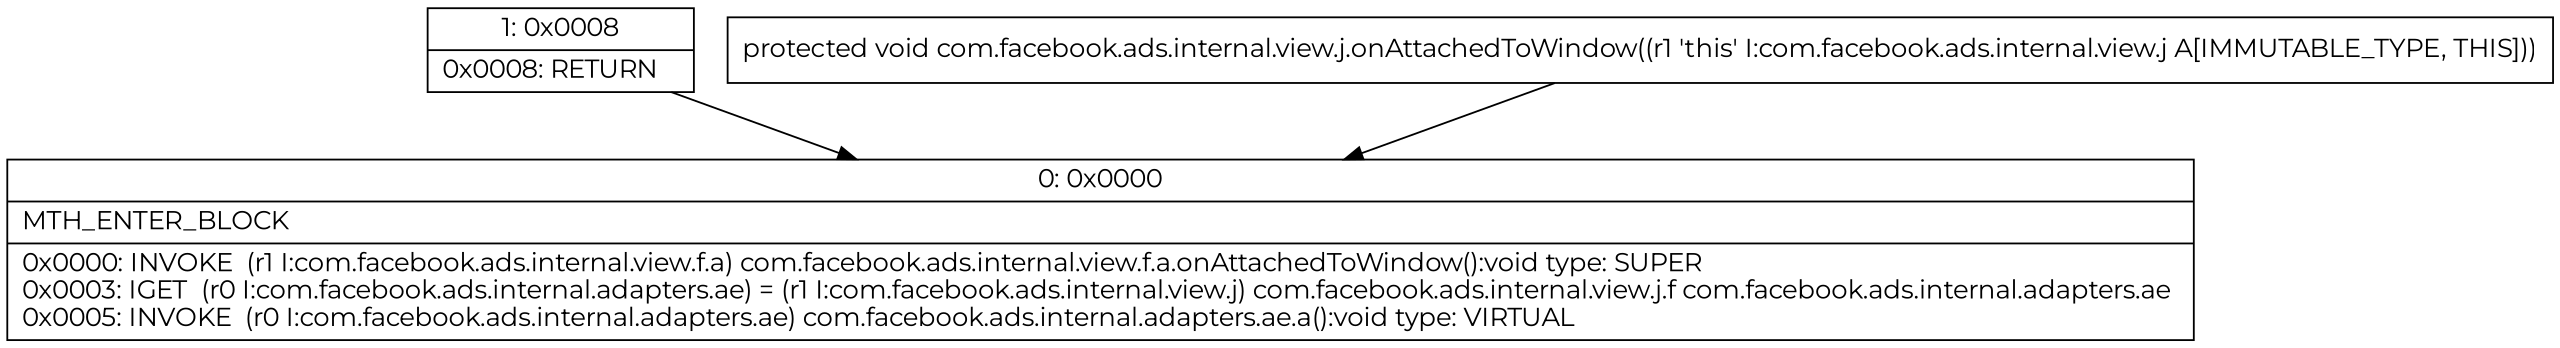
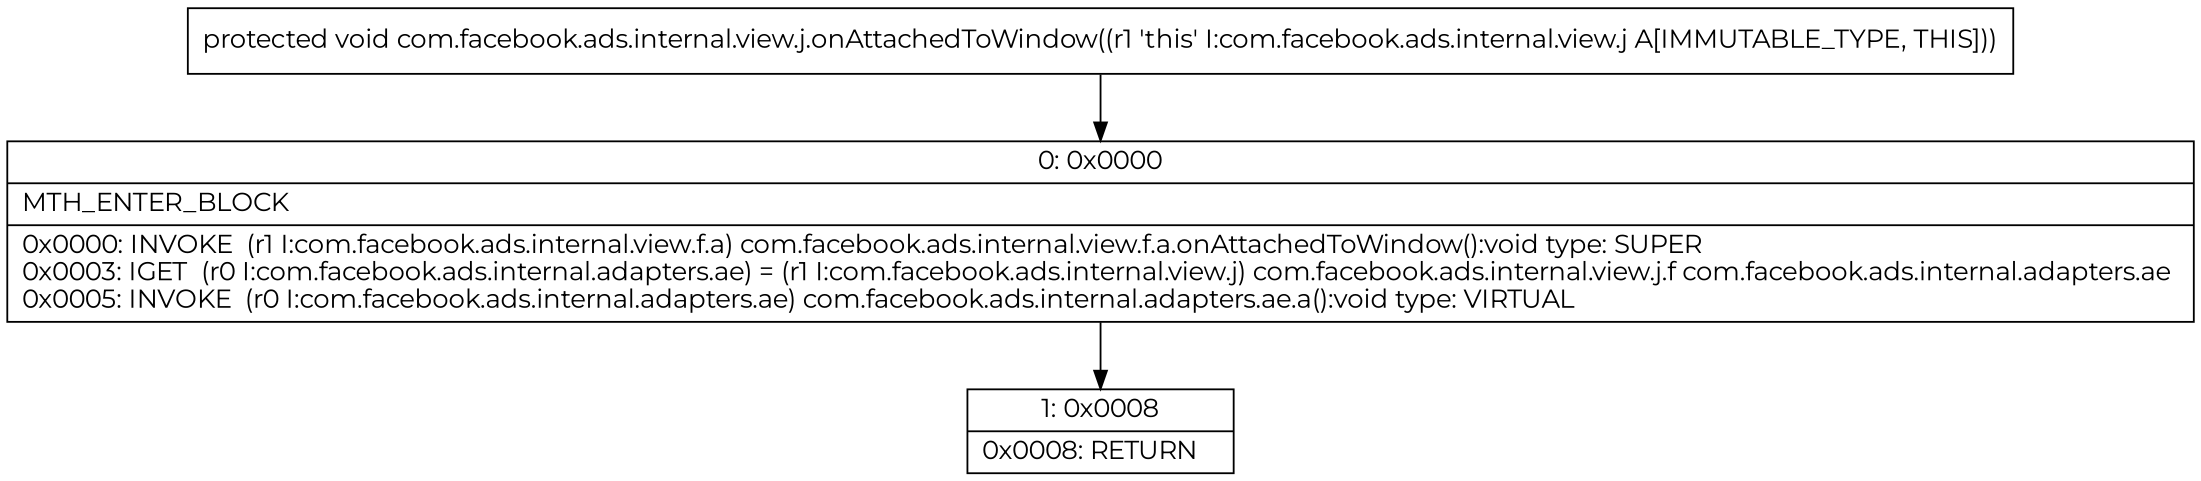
(755, 123) -> (1101, 346)
